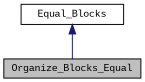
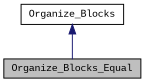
(72, 14) -> (72, 14)
